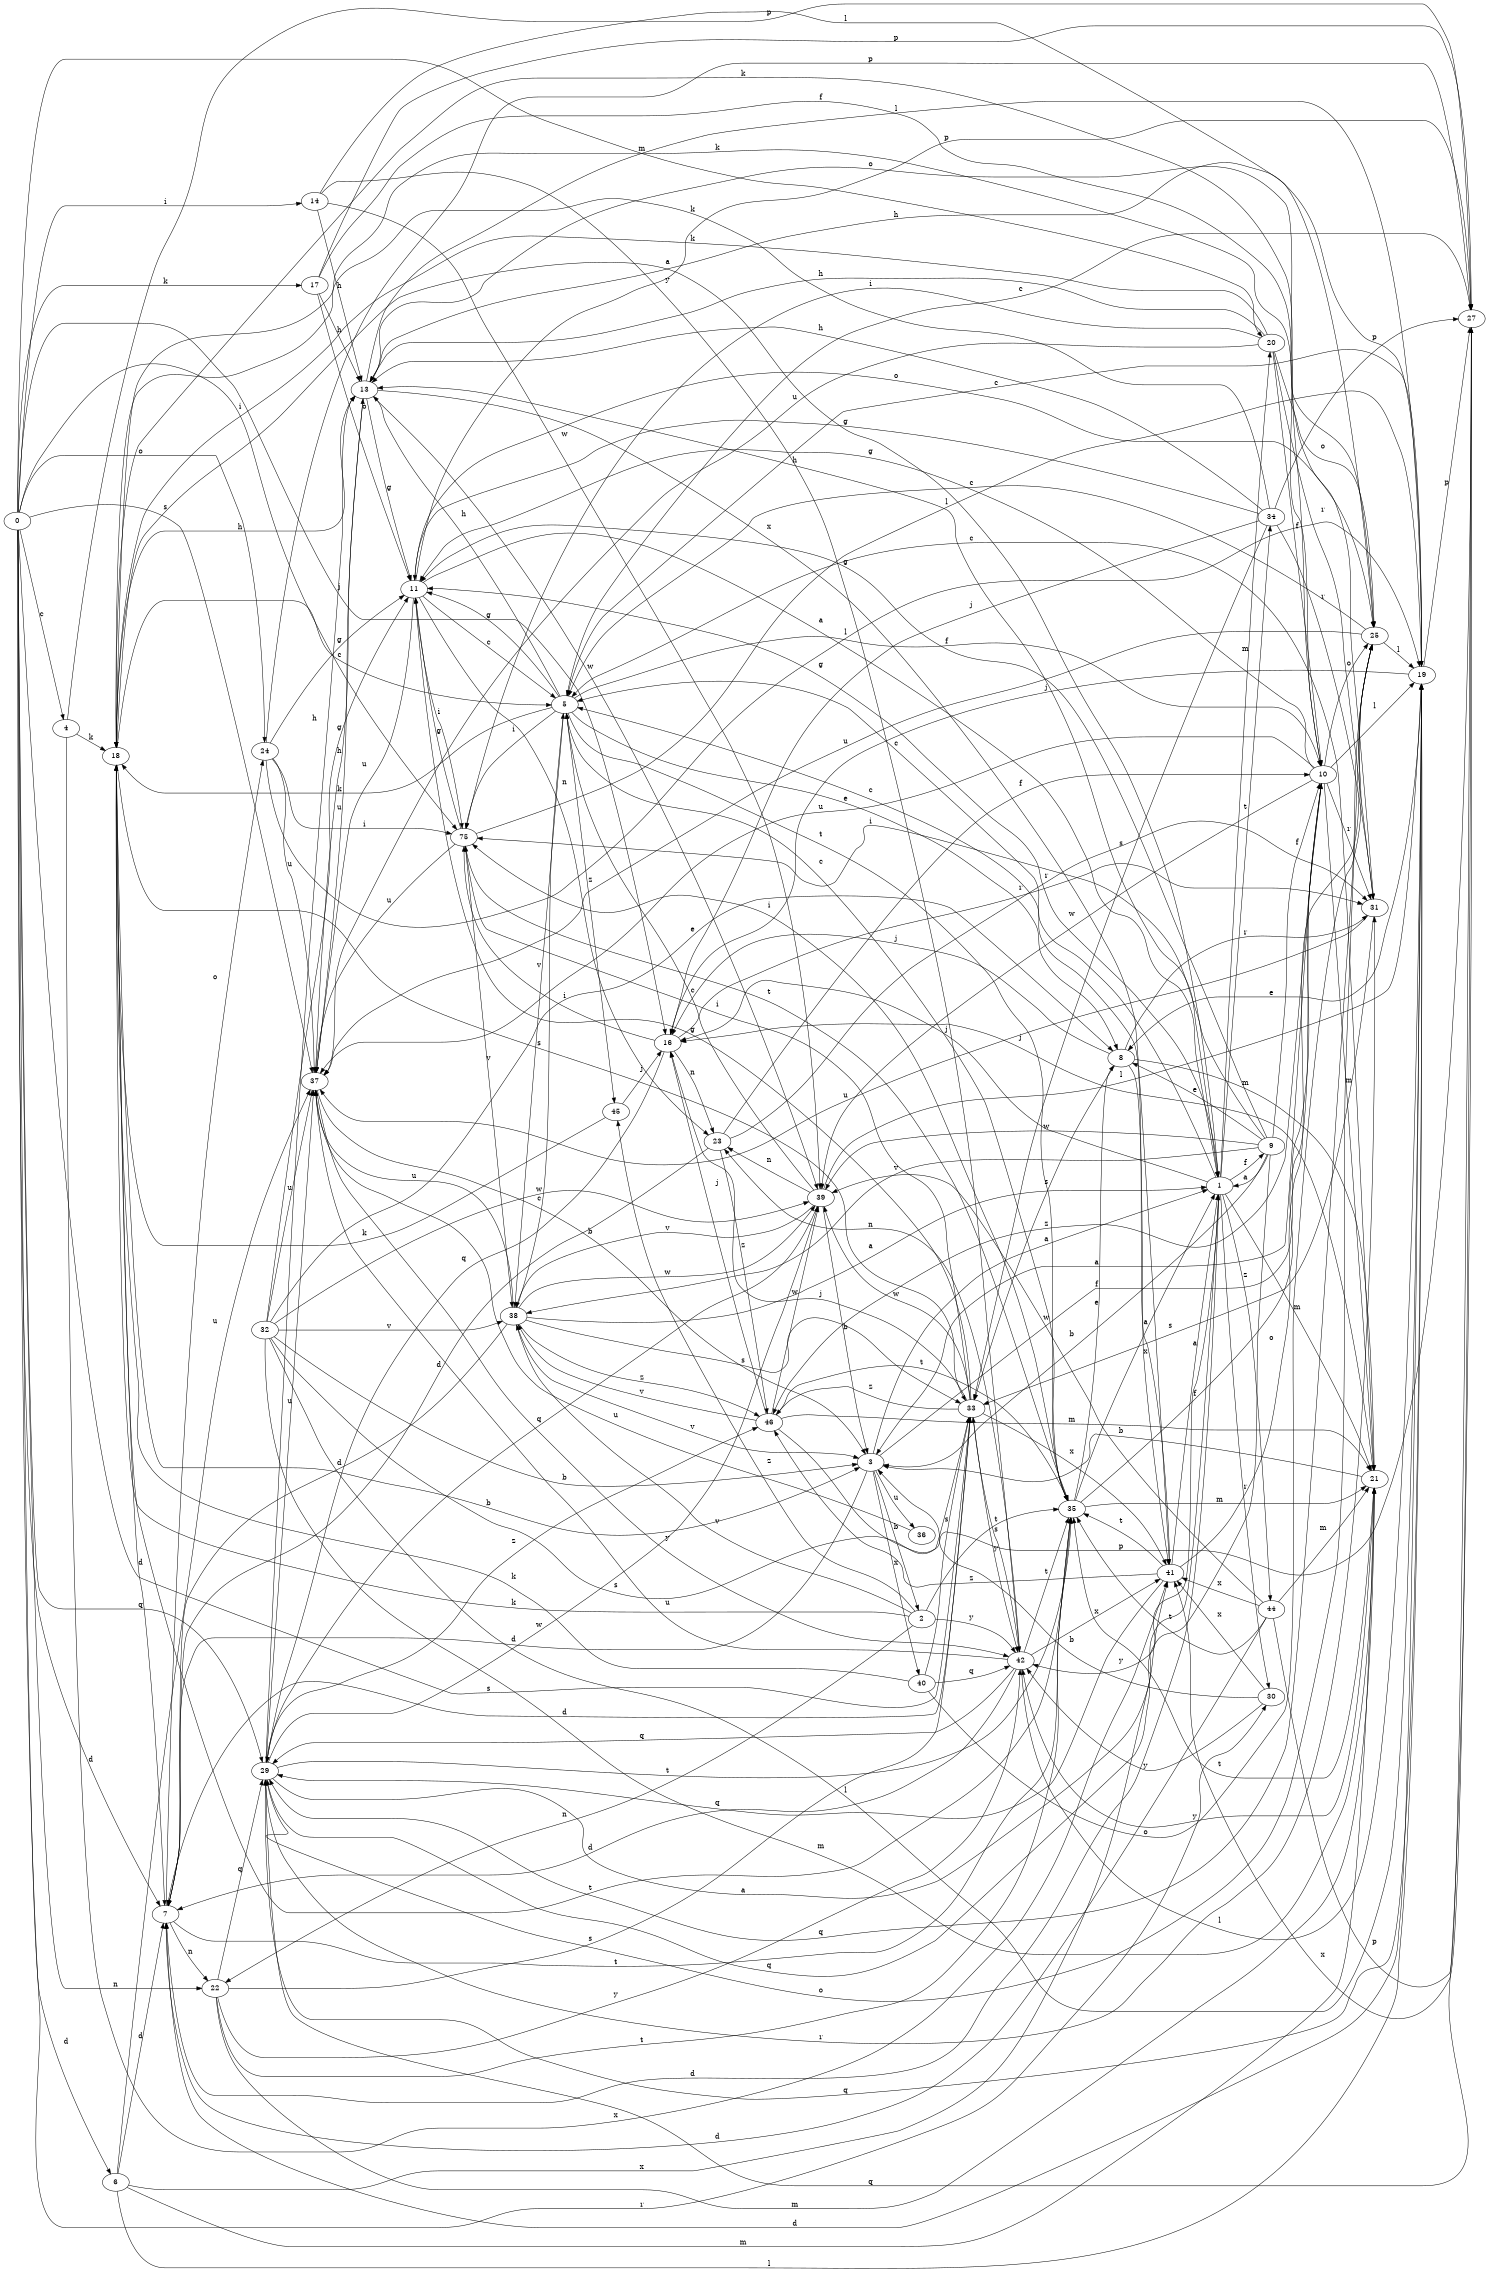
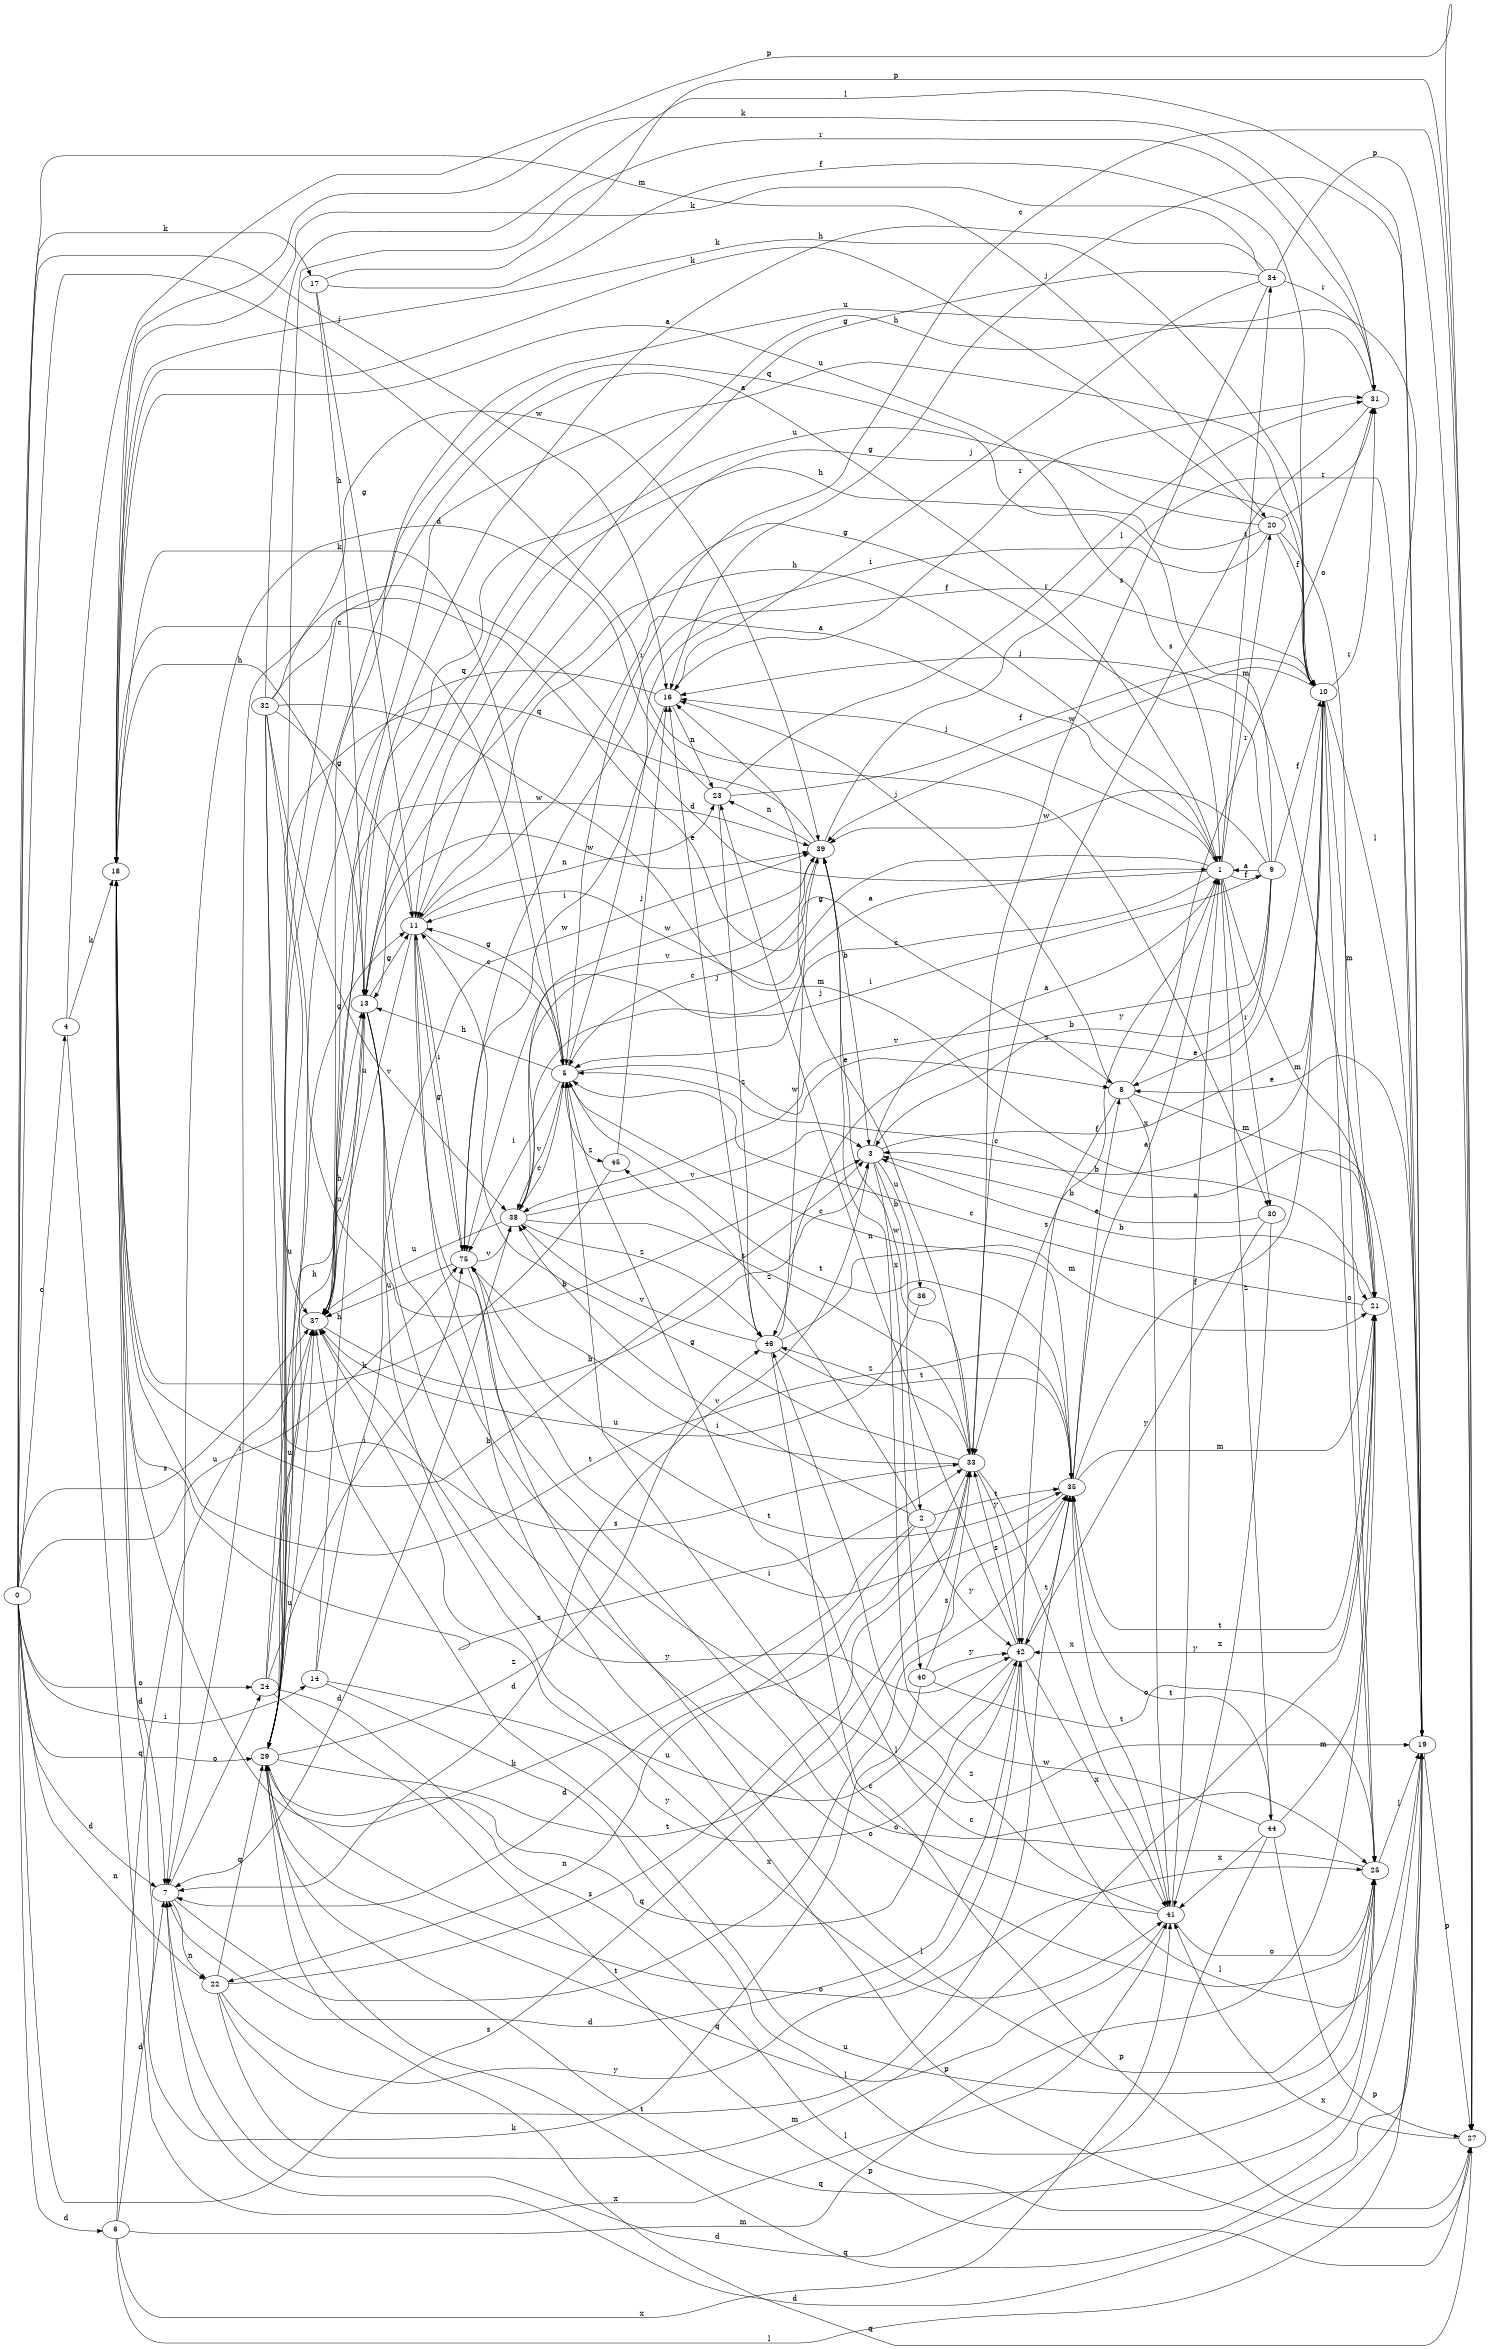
(364, 407) -> (364, 493)
(1006, 480) -> (832, 1883)
(1097, 1263) -> (1097, 1170)
(972, 1671) -> (972, 1652)
